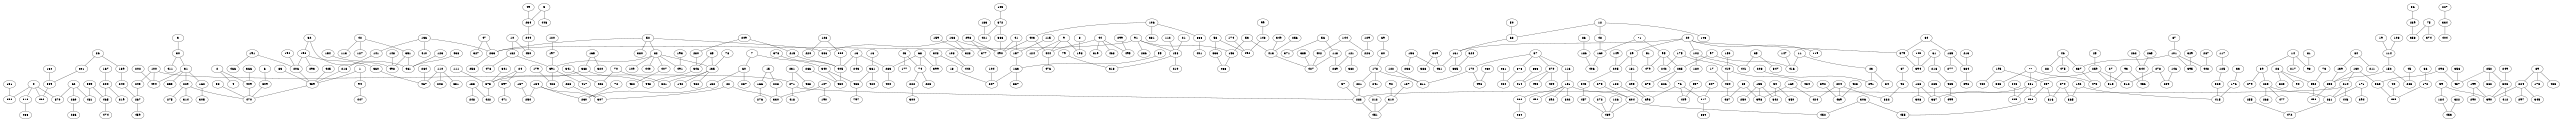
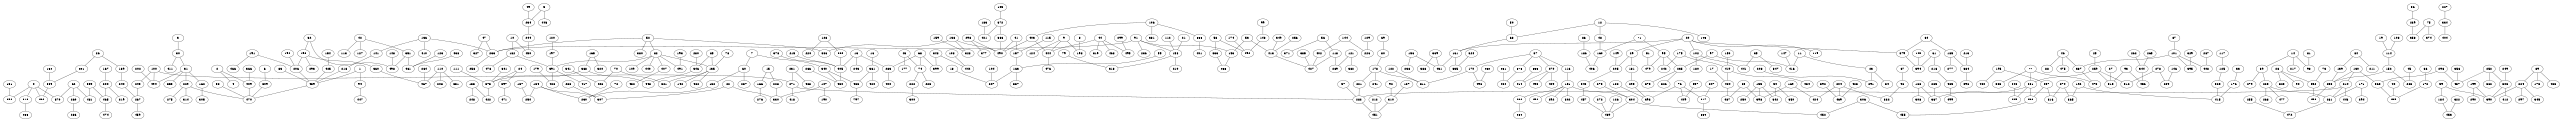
(744, 38) -> none
(368, 61) -> (328, 61)
